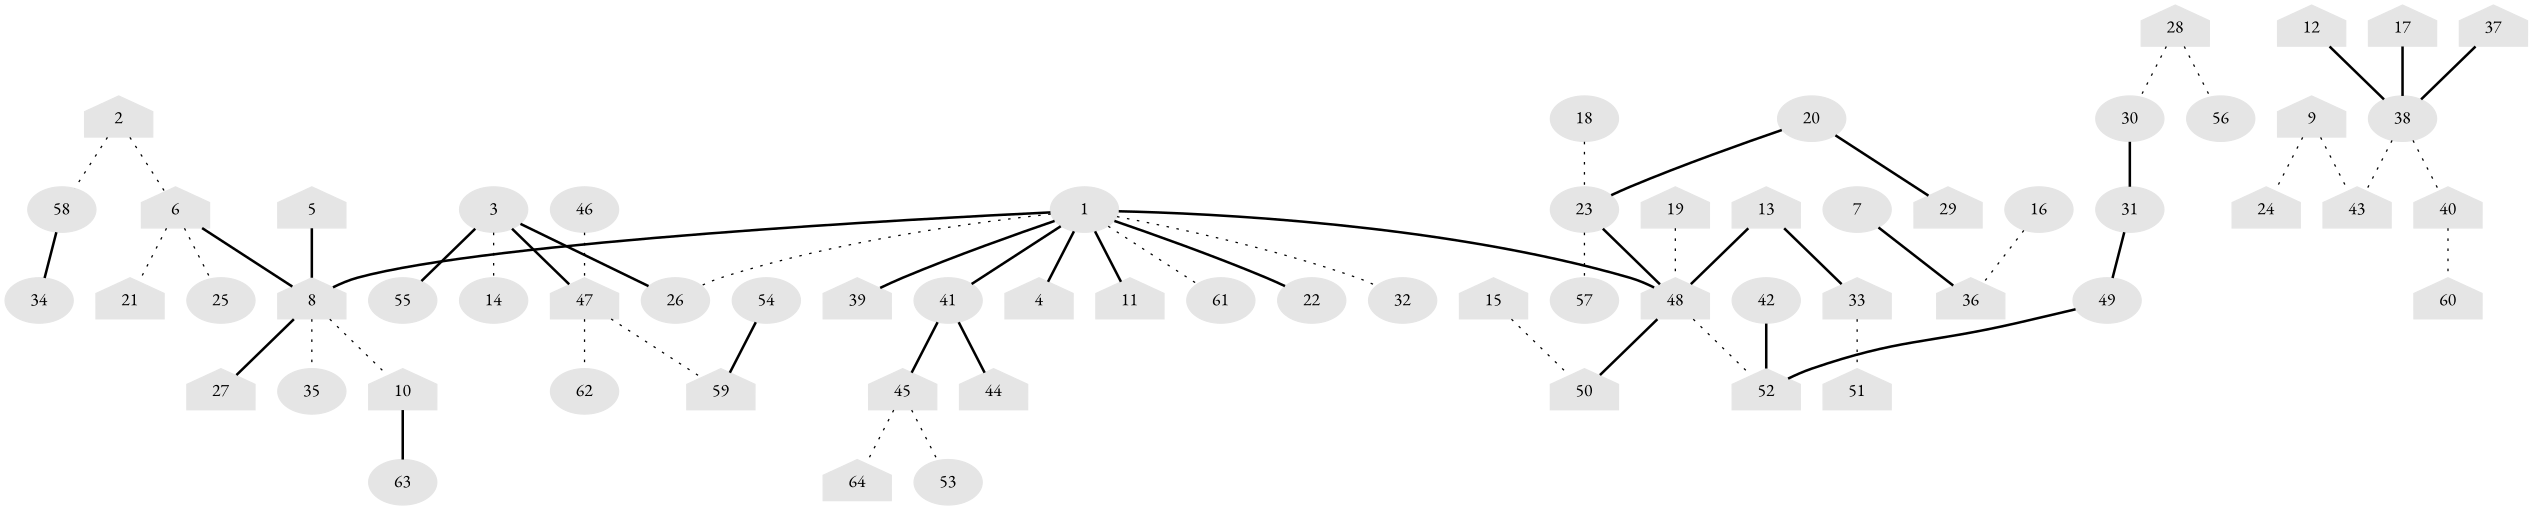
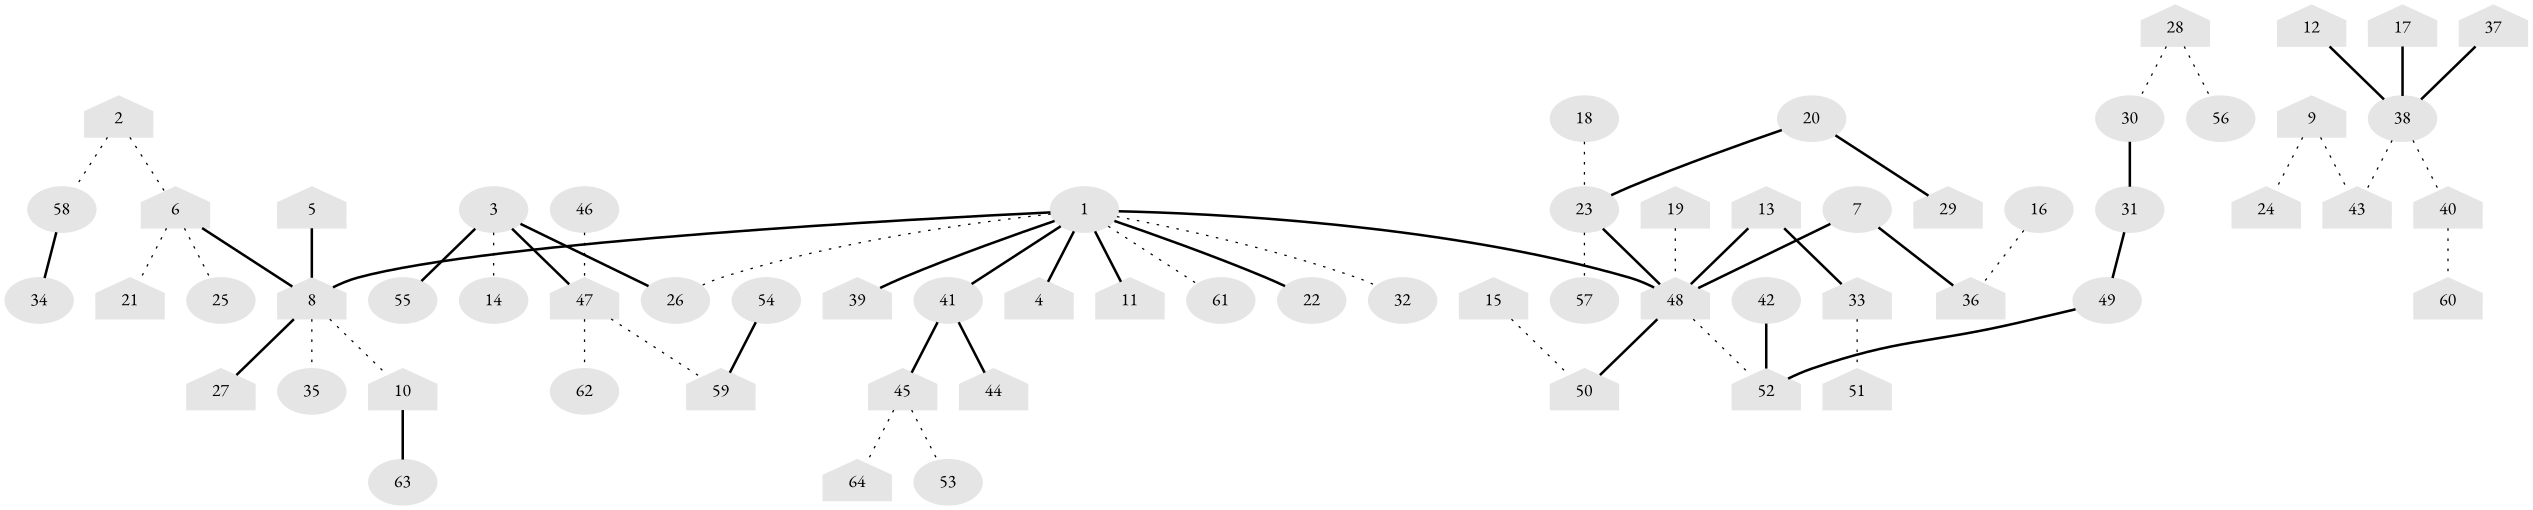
none -> (1764, 256)
